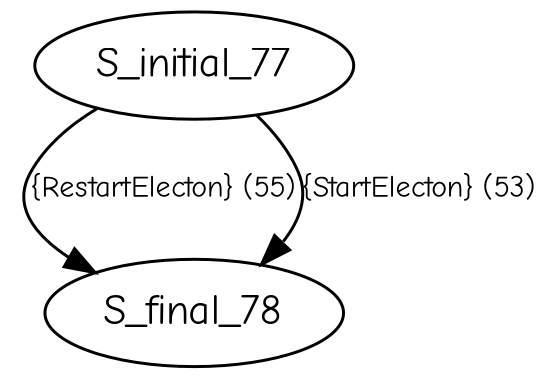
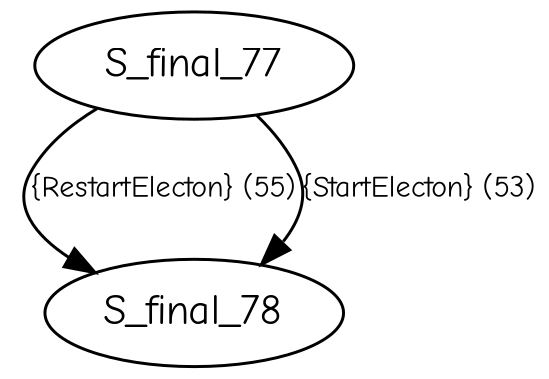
(194, 66) -> (194, 66)
